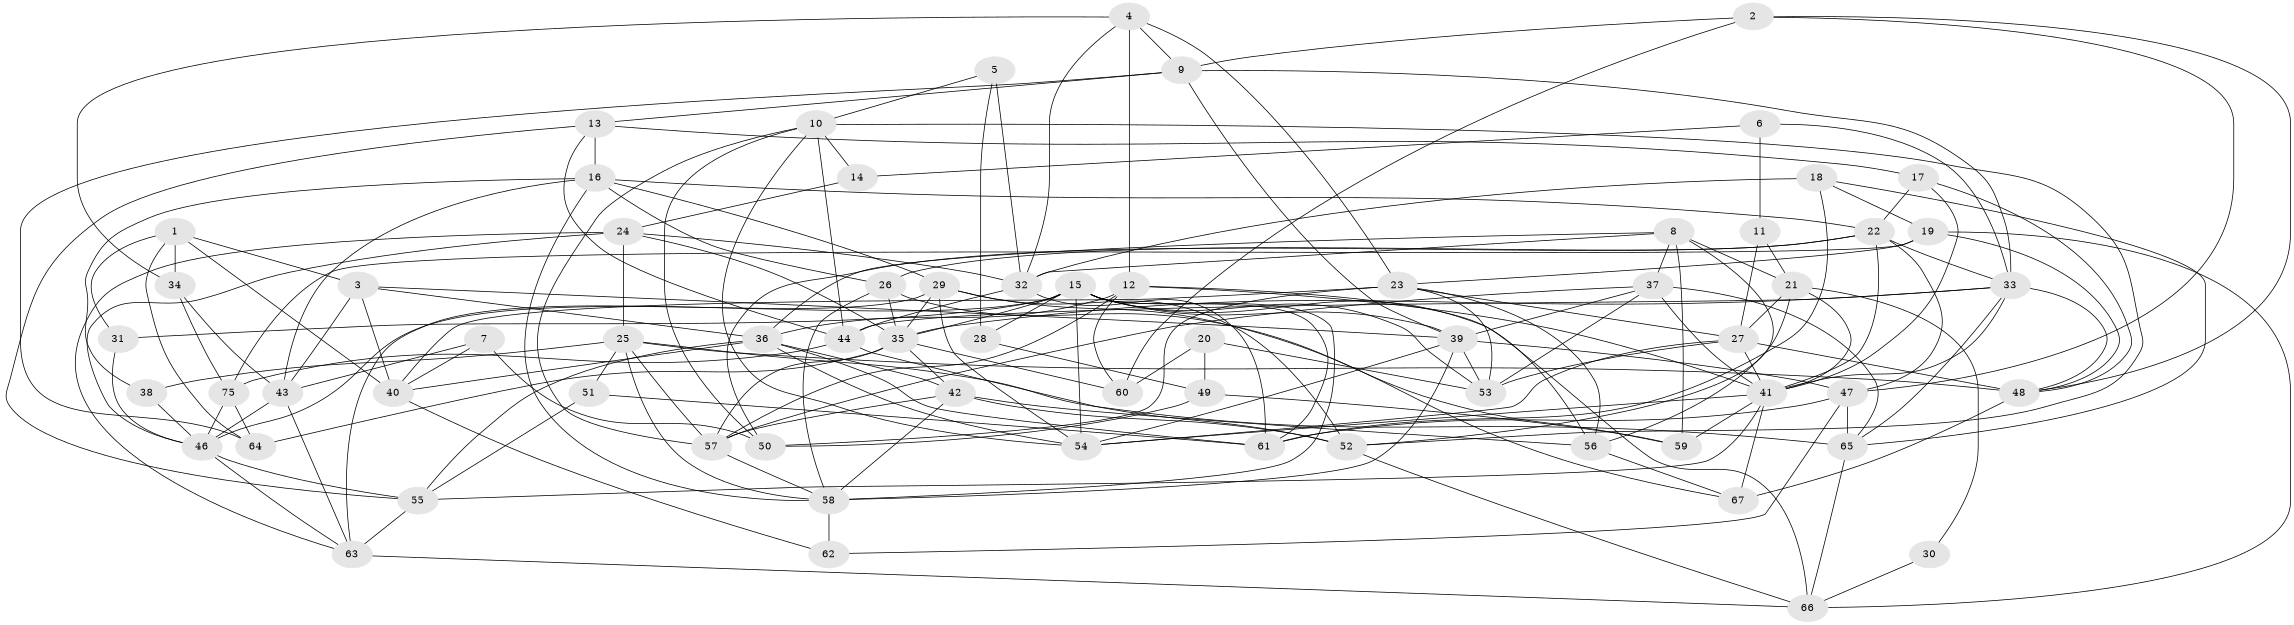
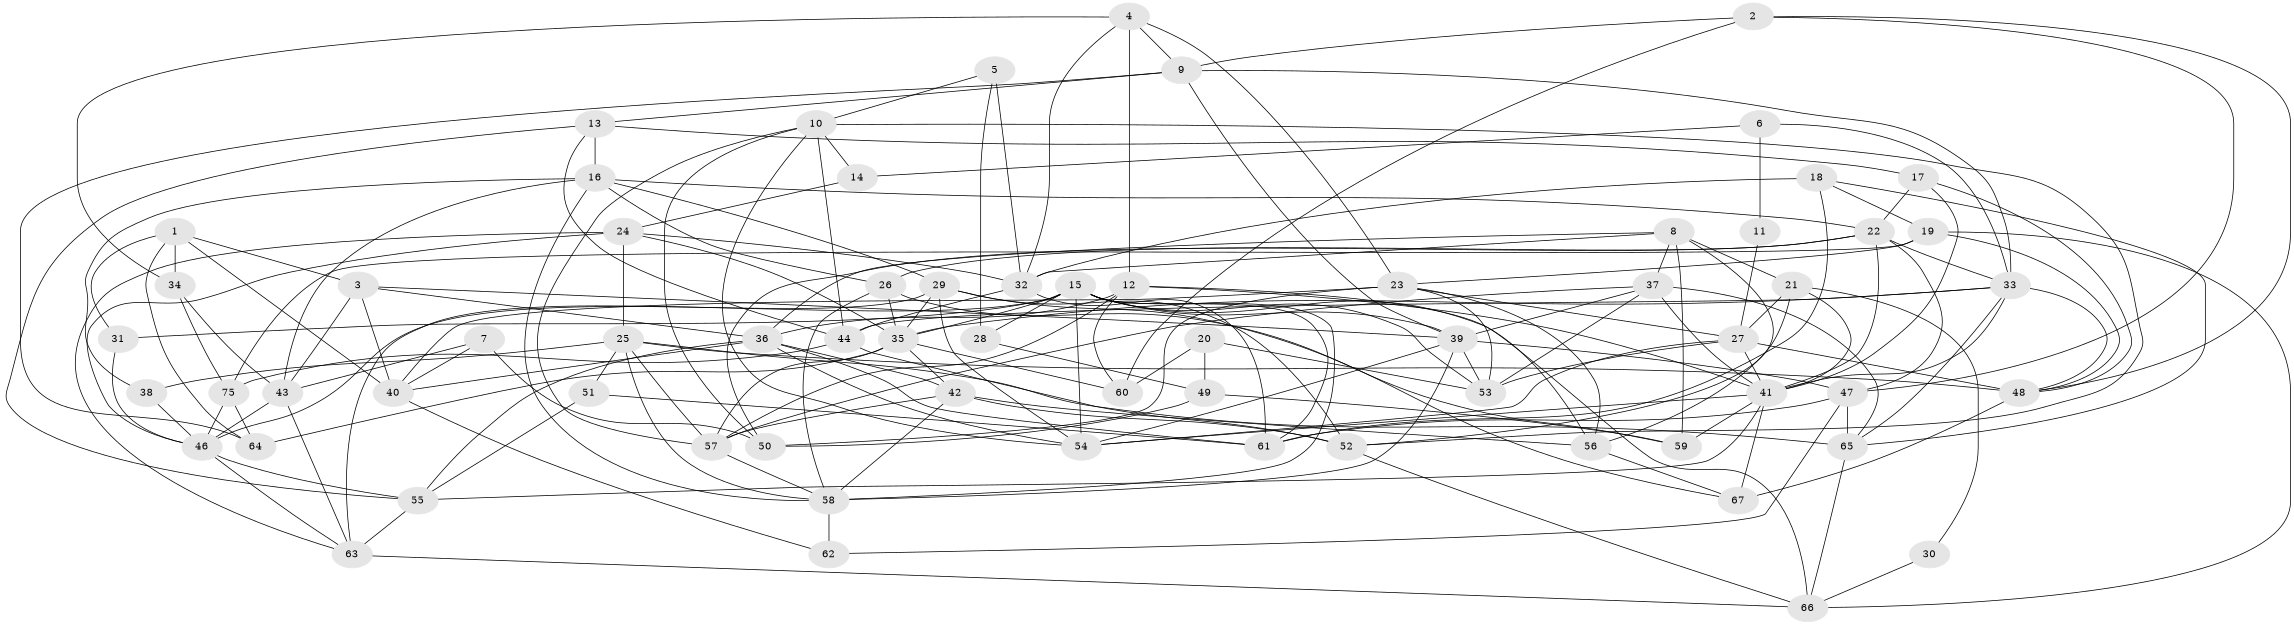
(1779, 264) -> none
